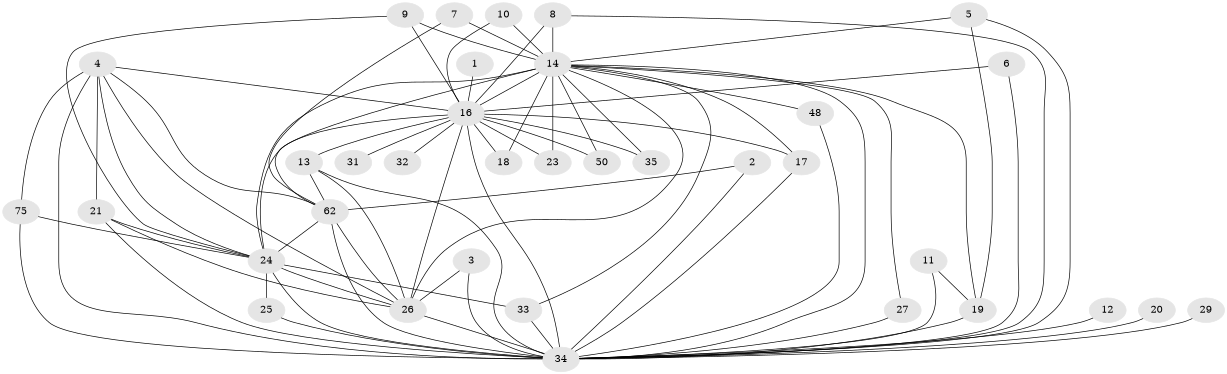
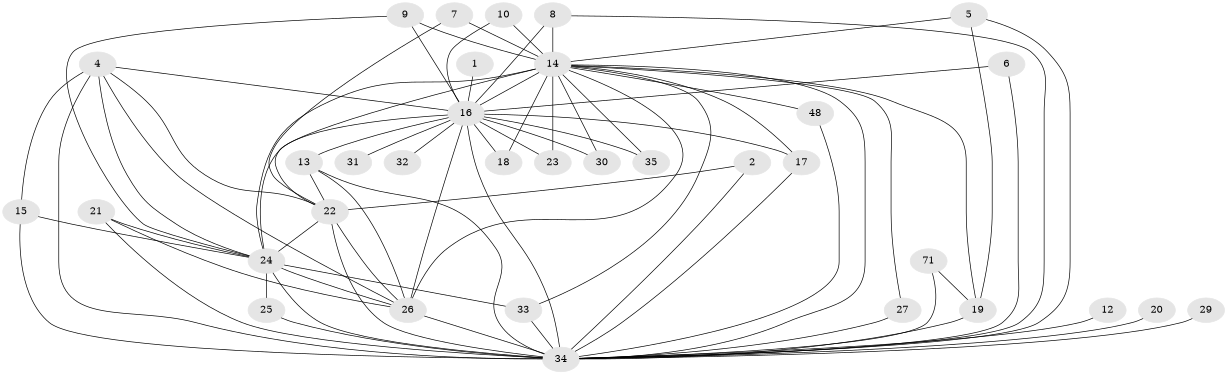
(97, 138) -> none
(602, 163) -> (602, 163)
(21, 212) -> (21, 212)
(330, 212) -> (330, 212)
(472, 261) -> none
(929, 261) -> (929, 261)
